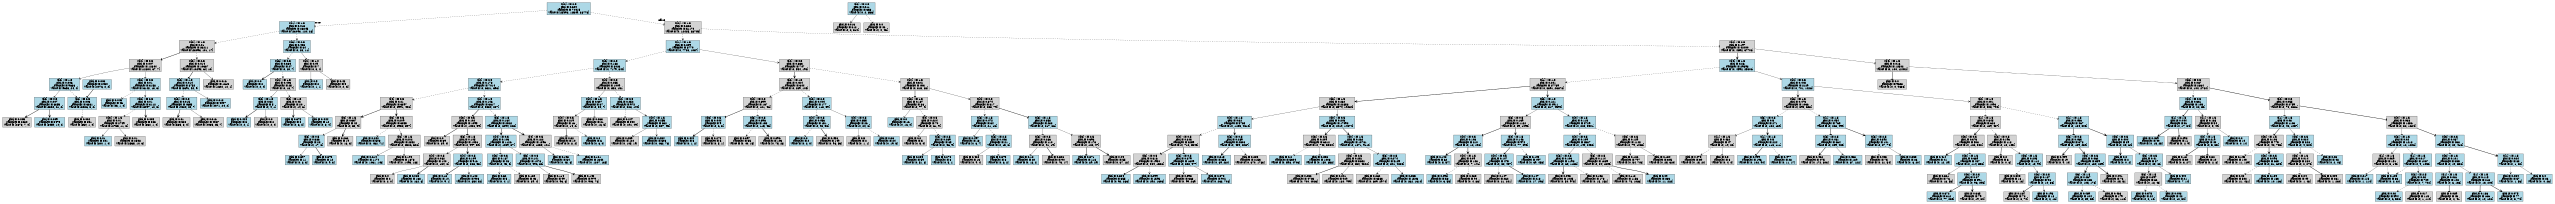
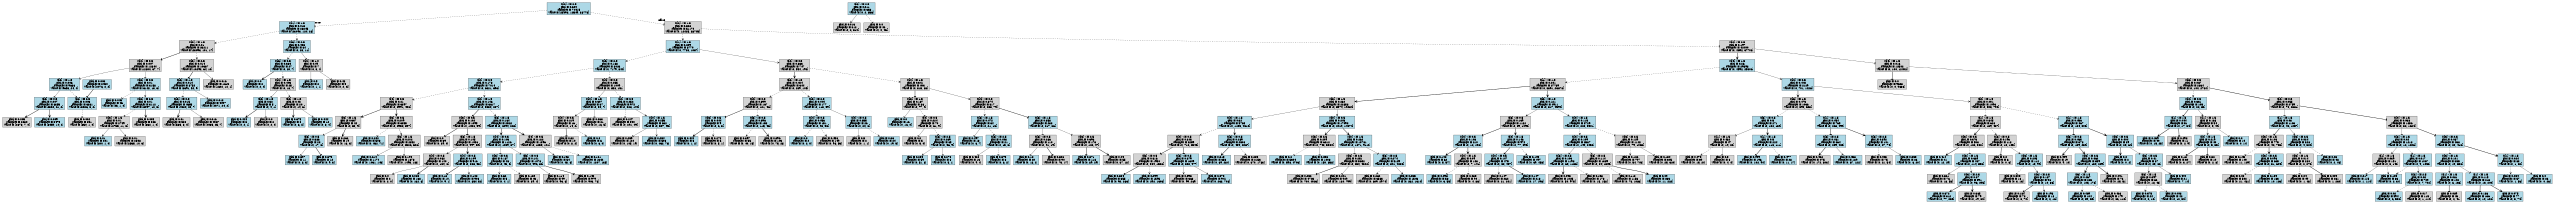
(823, 132) -> (823, 132)
